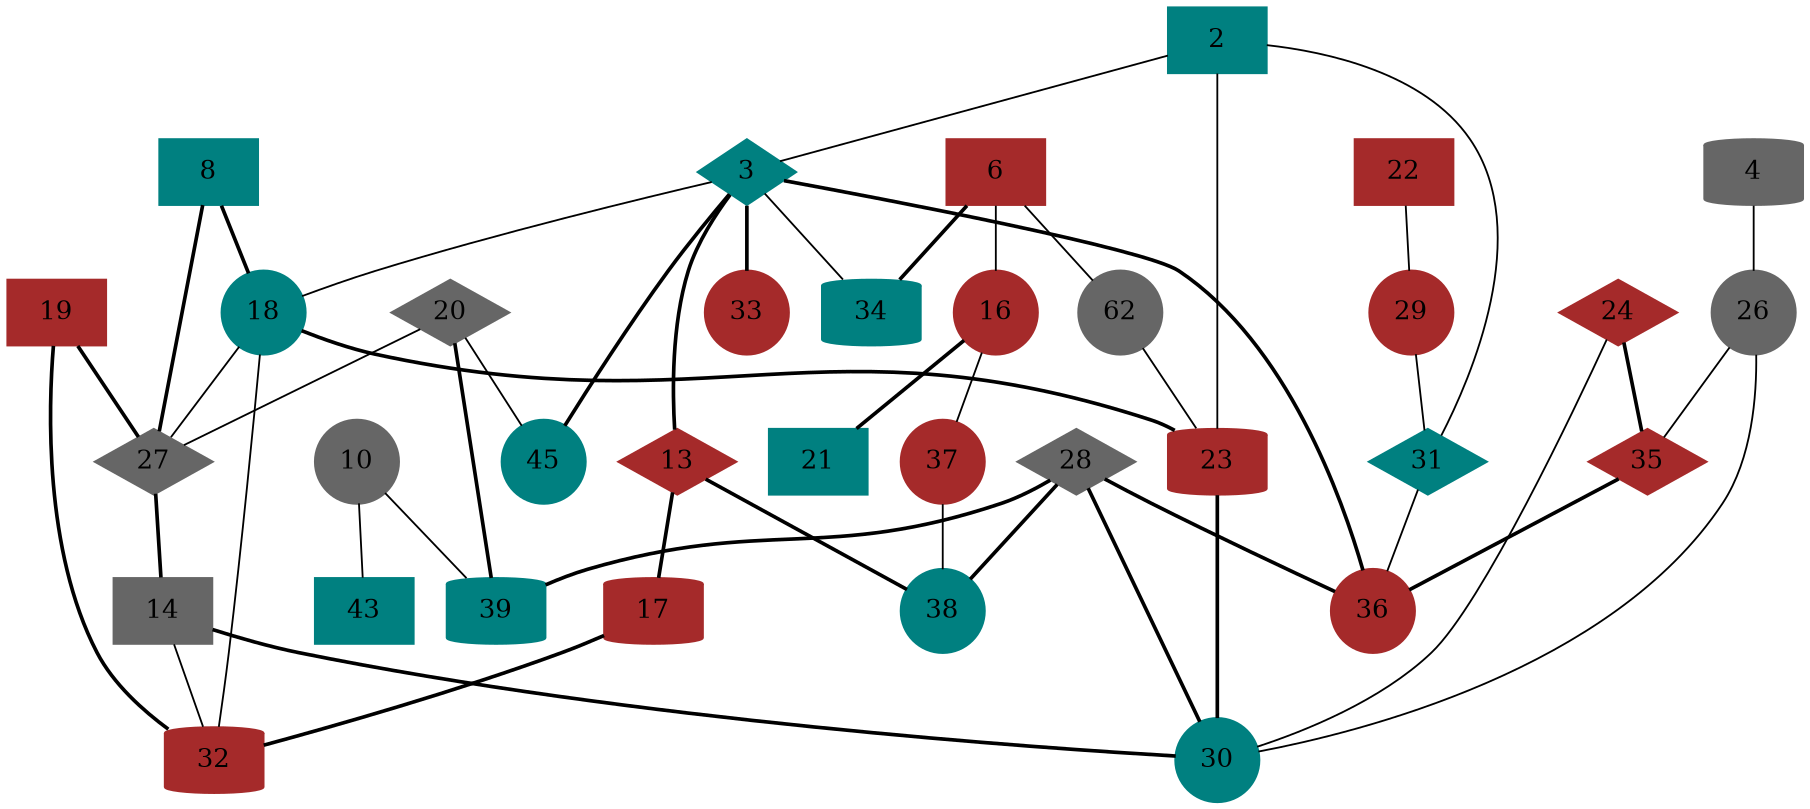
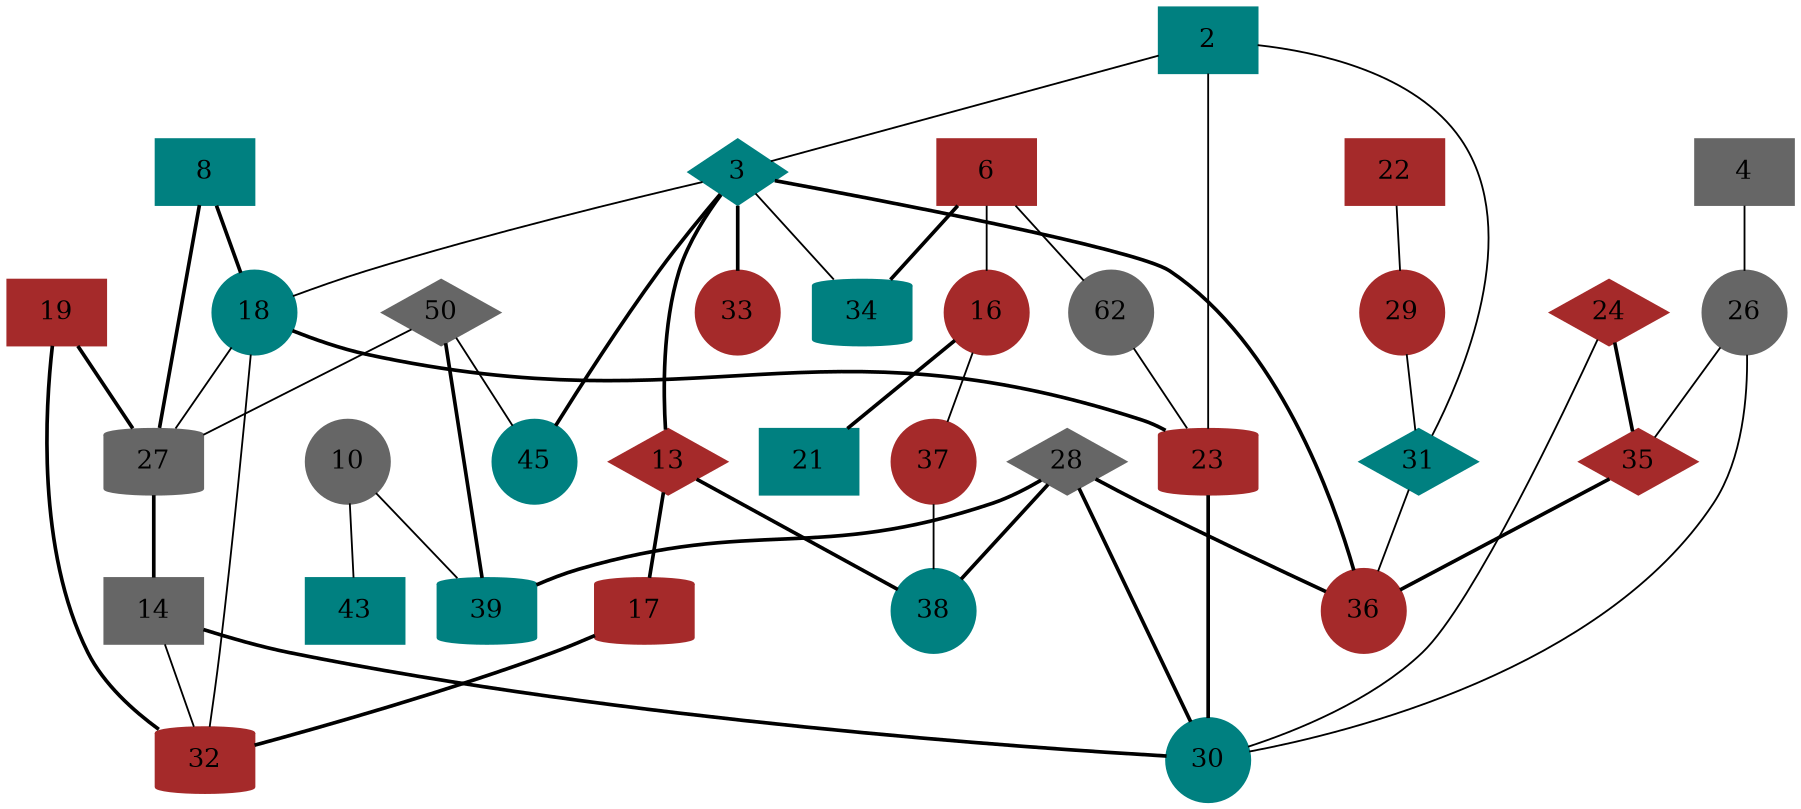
(1754, 172) -> (1745, 172)
(450, 313) -> (441, 313)
(154, 462) -> (154, 462)
